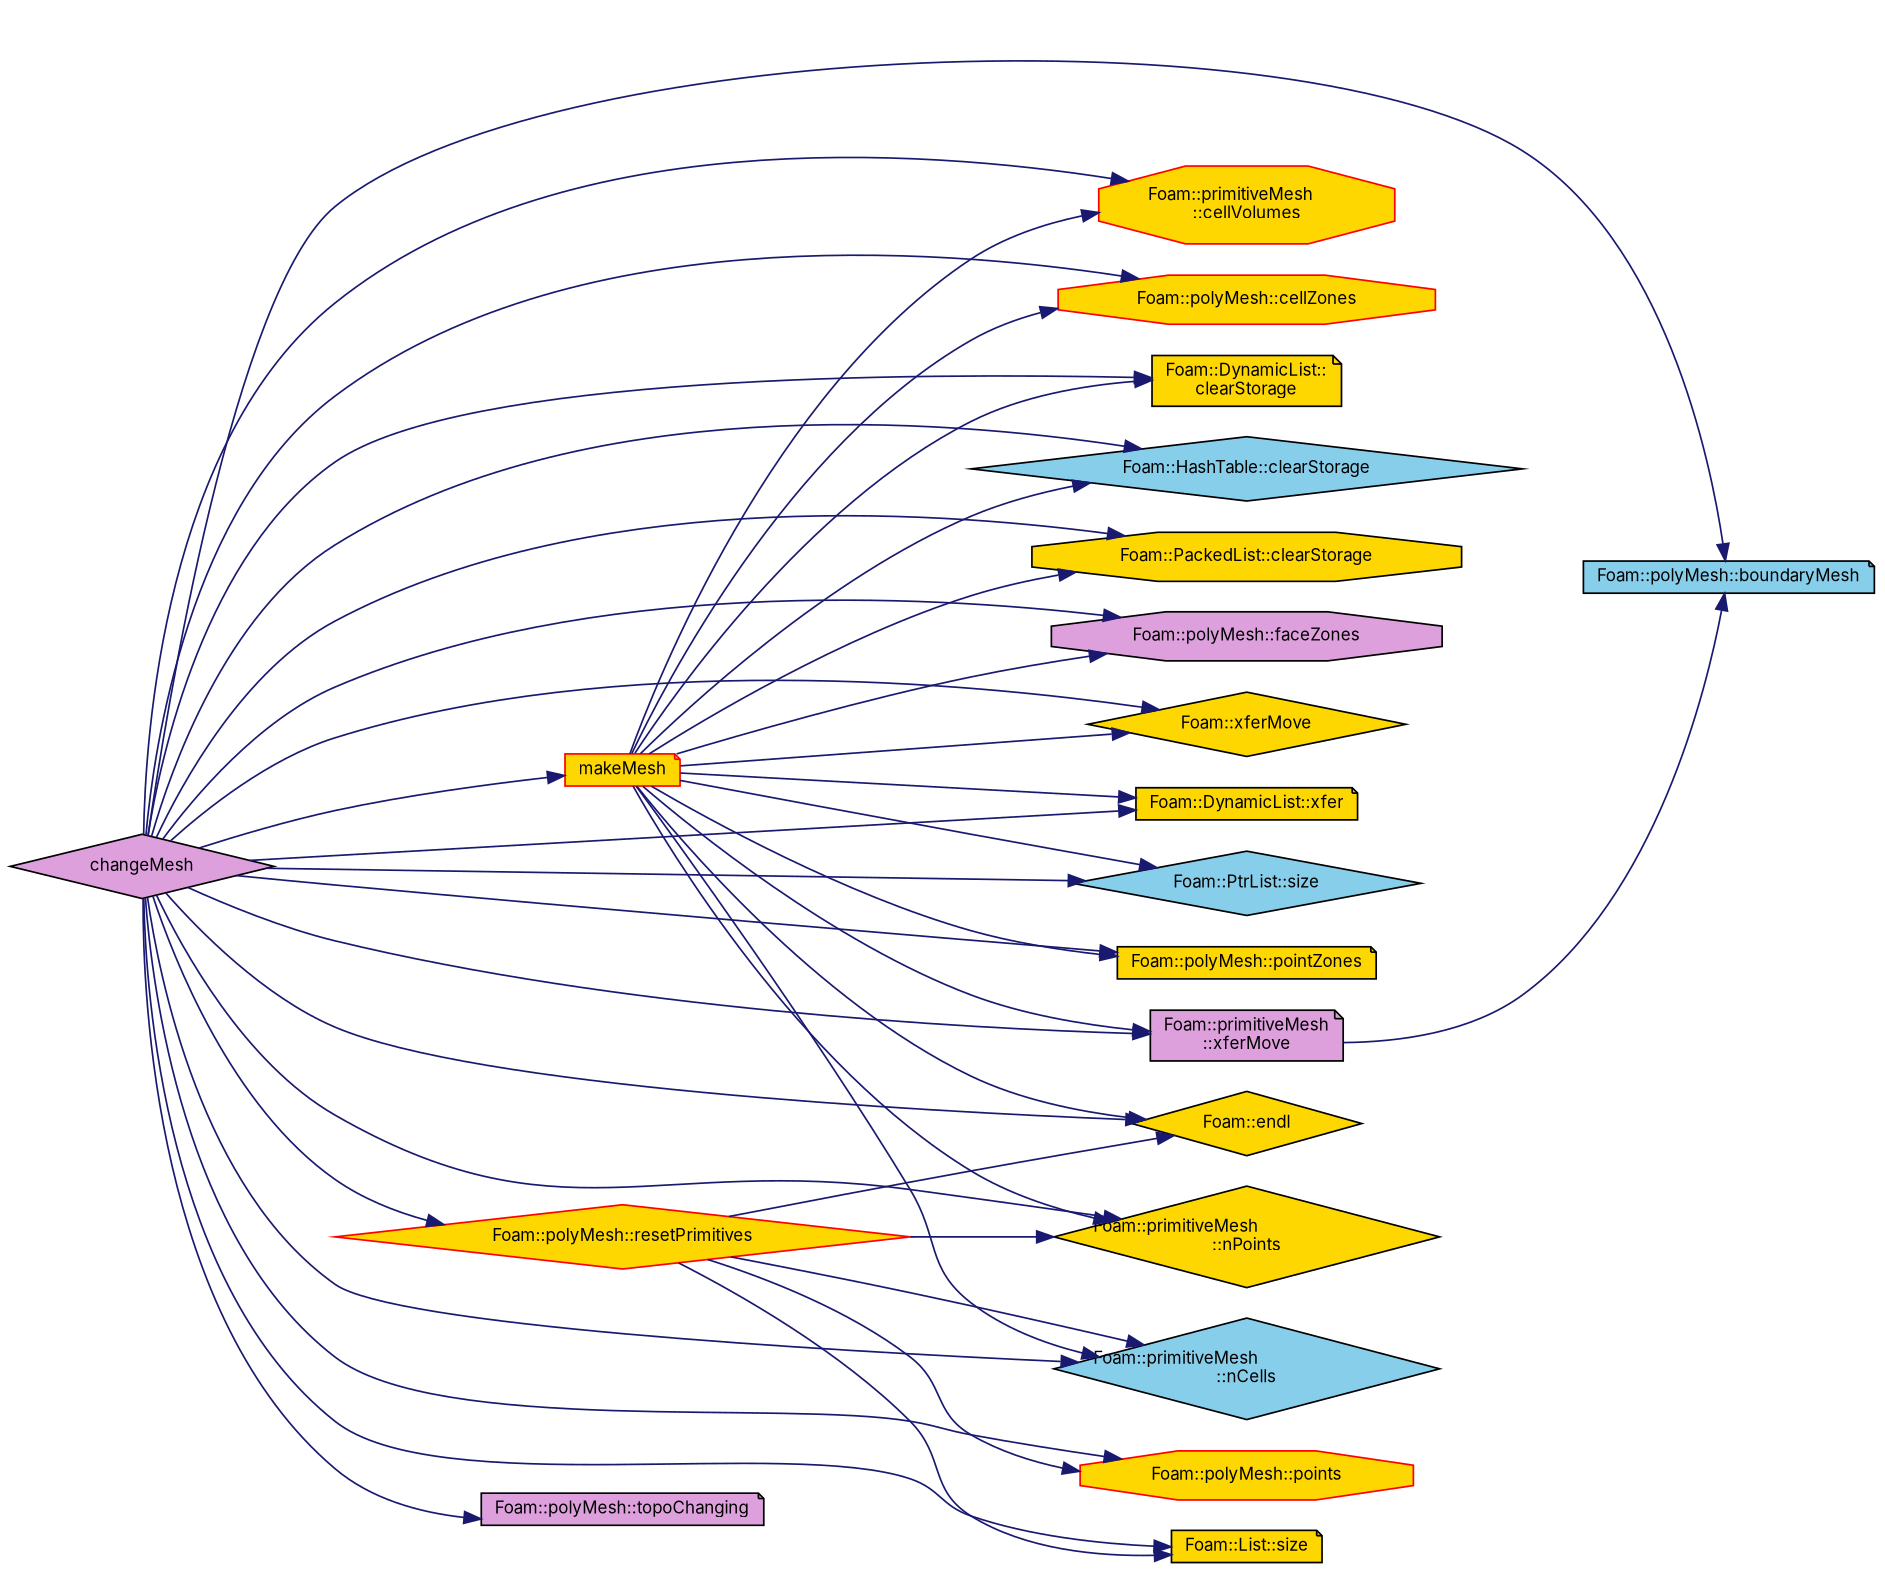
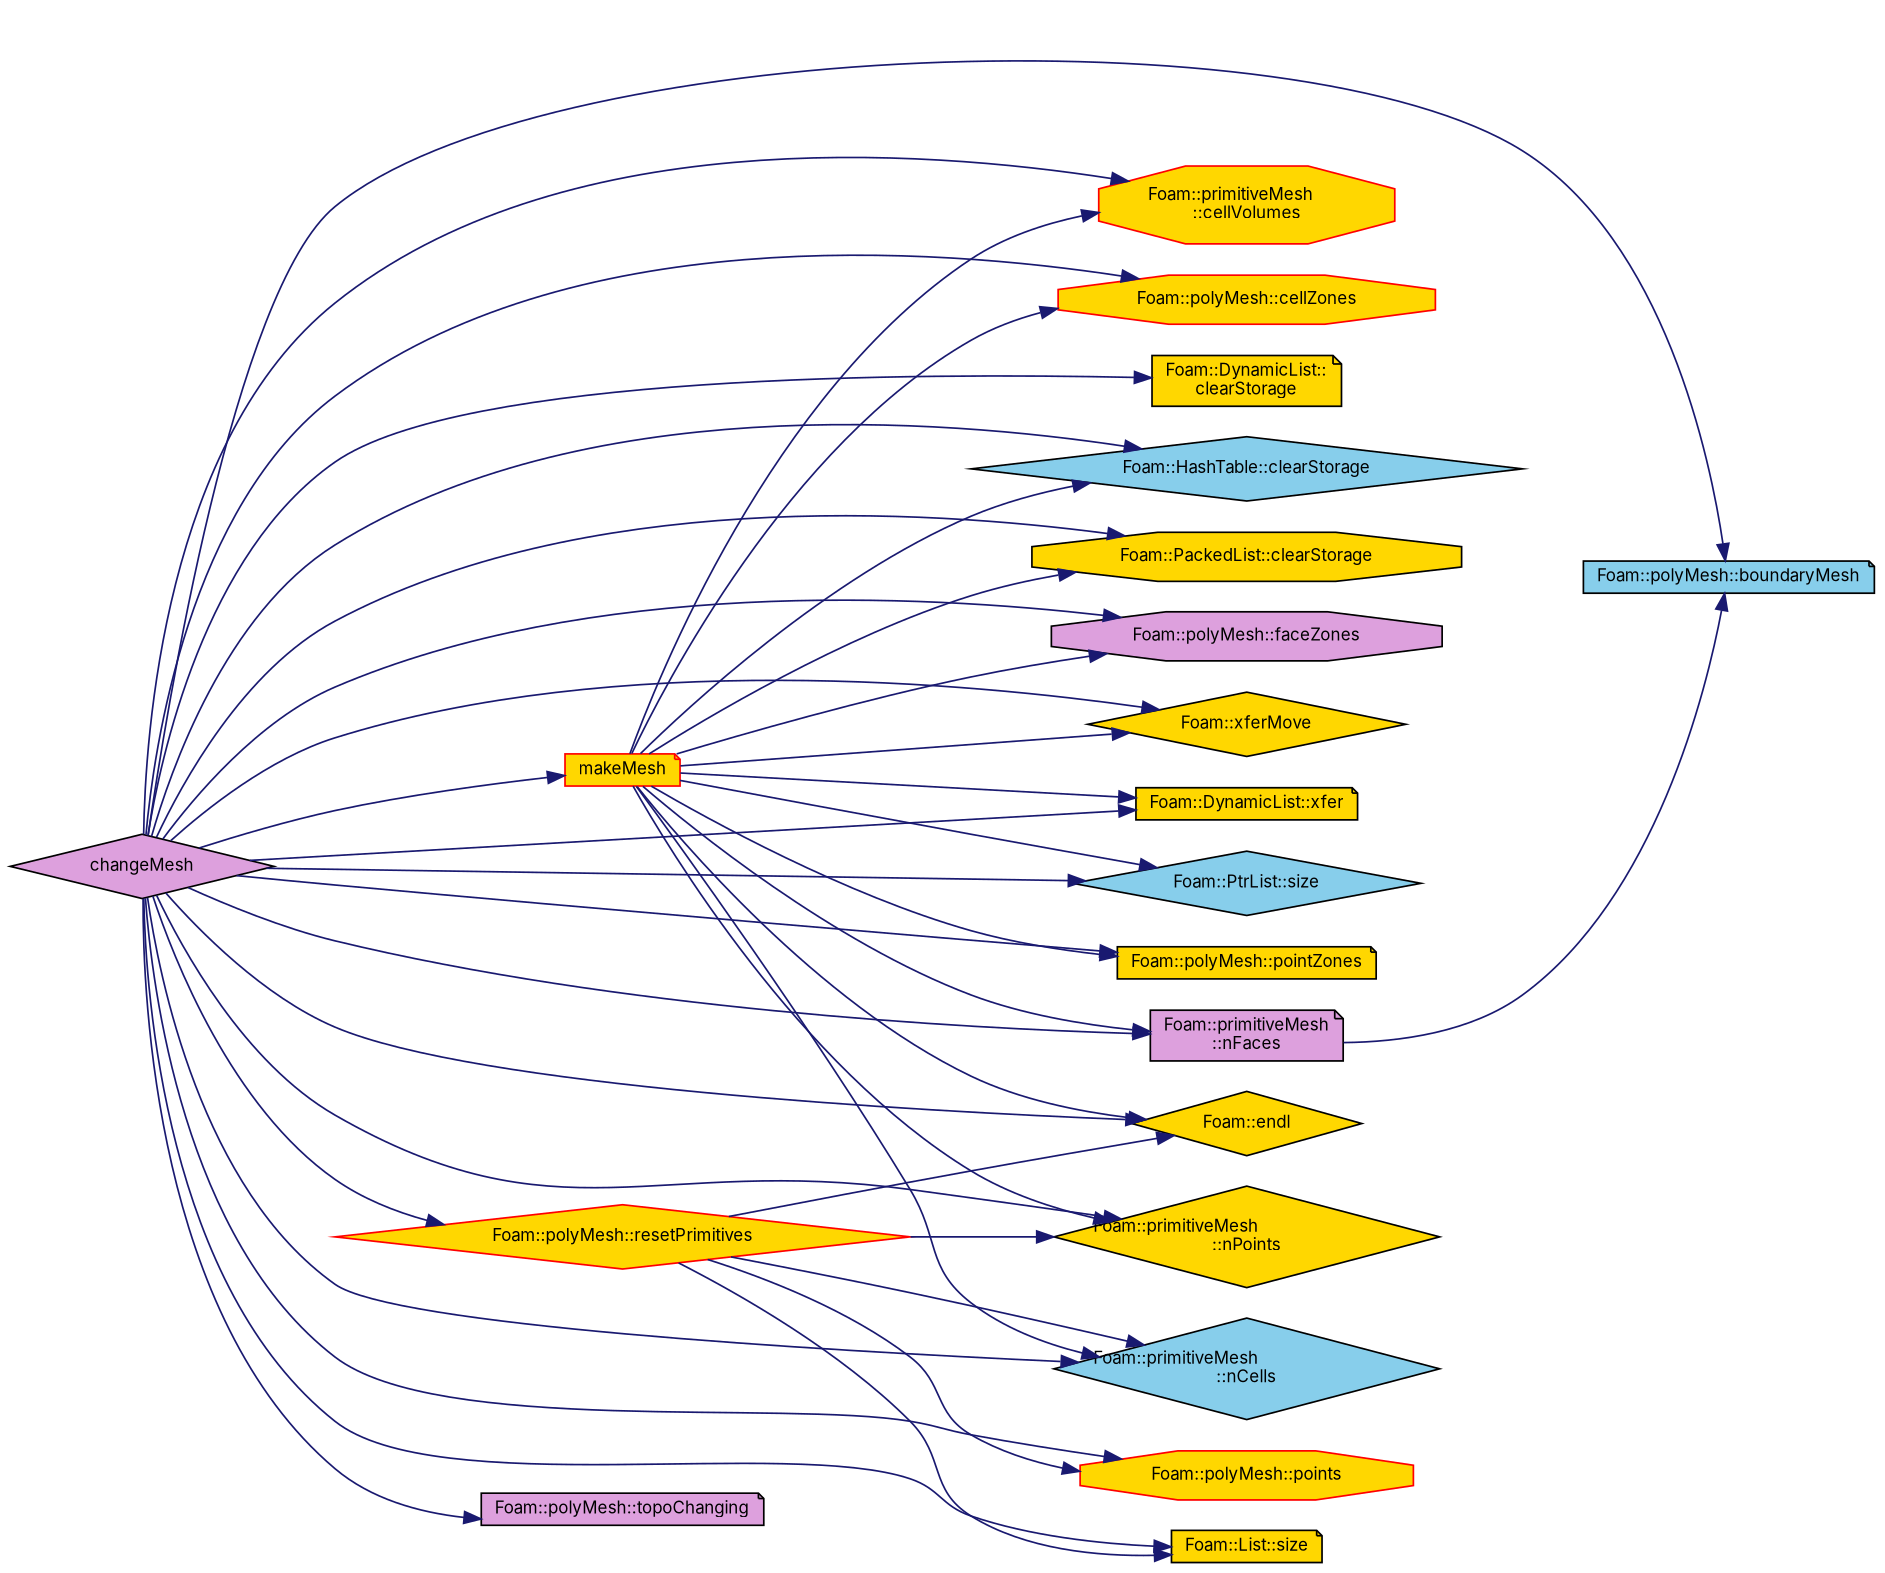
(857, 498) -> none
(1247, 1036) -> (1247, 1036)
